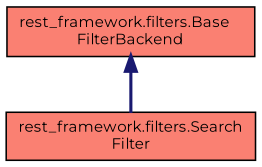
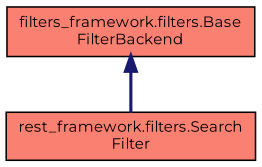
(131, 32) -> (131, 32)
